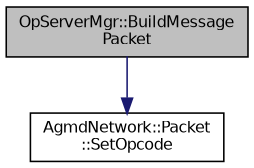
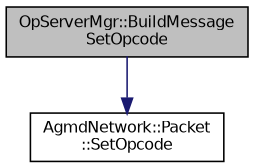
(127, 32) -> (127, 32)
